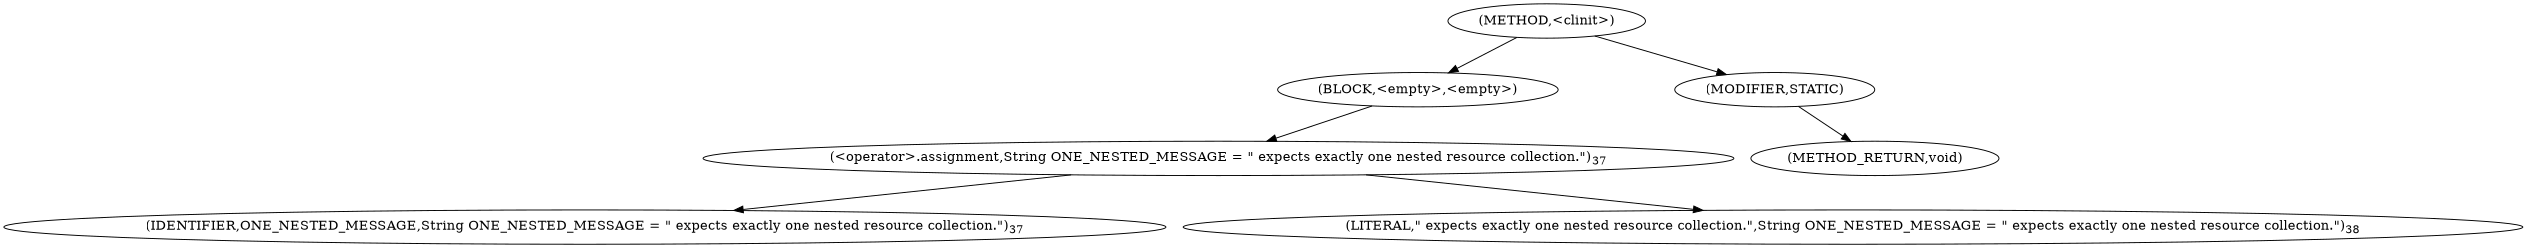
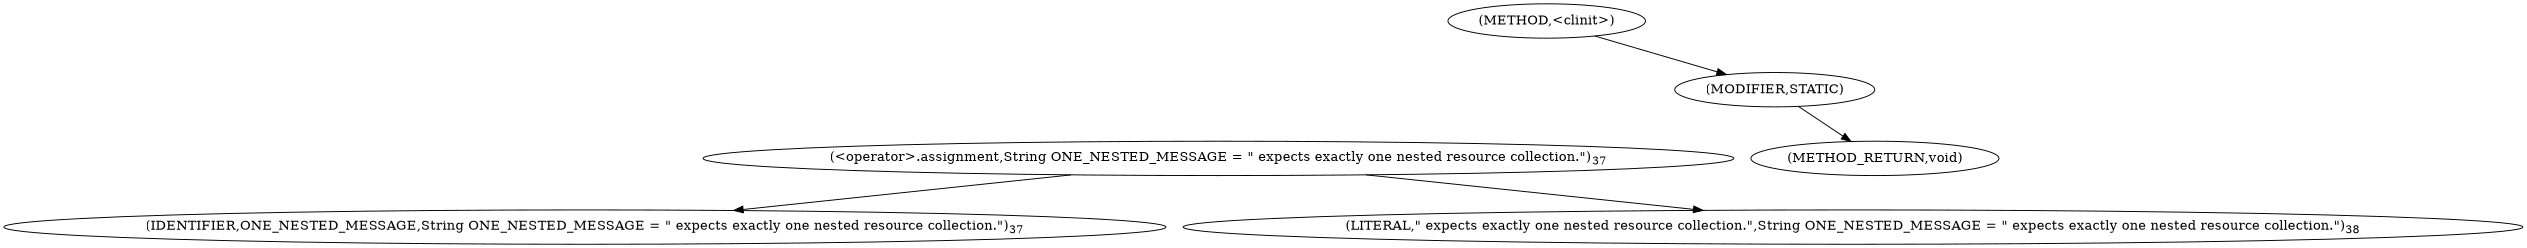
(1418, 90) -> none
